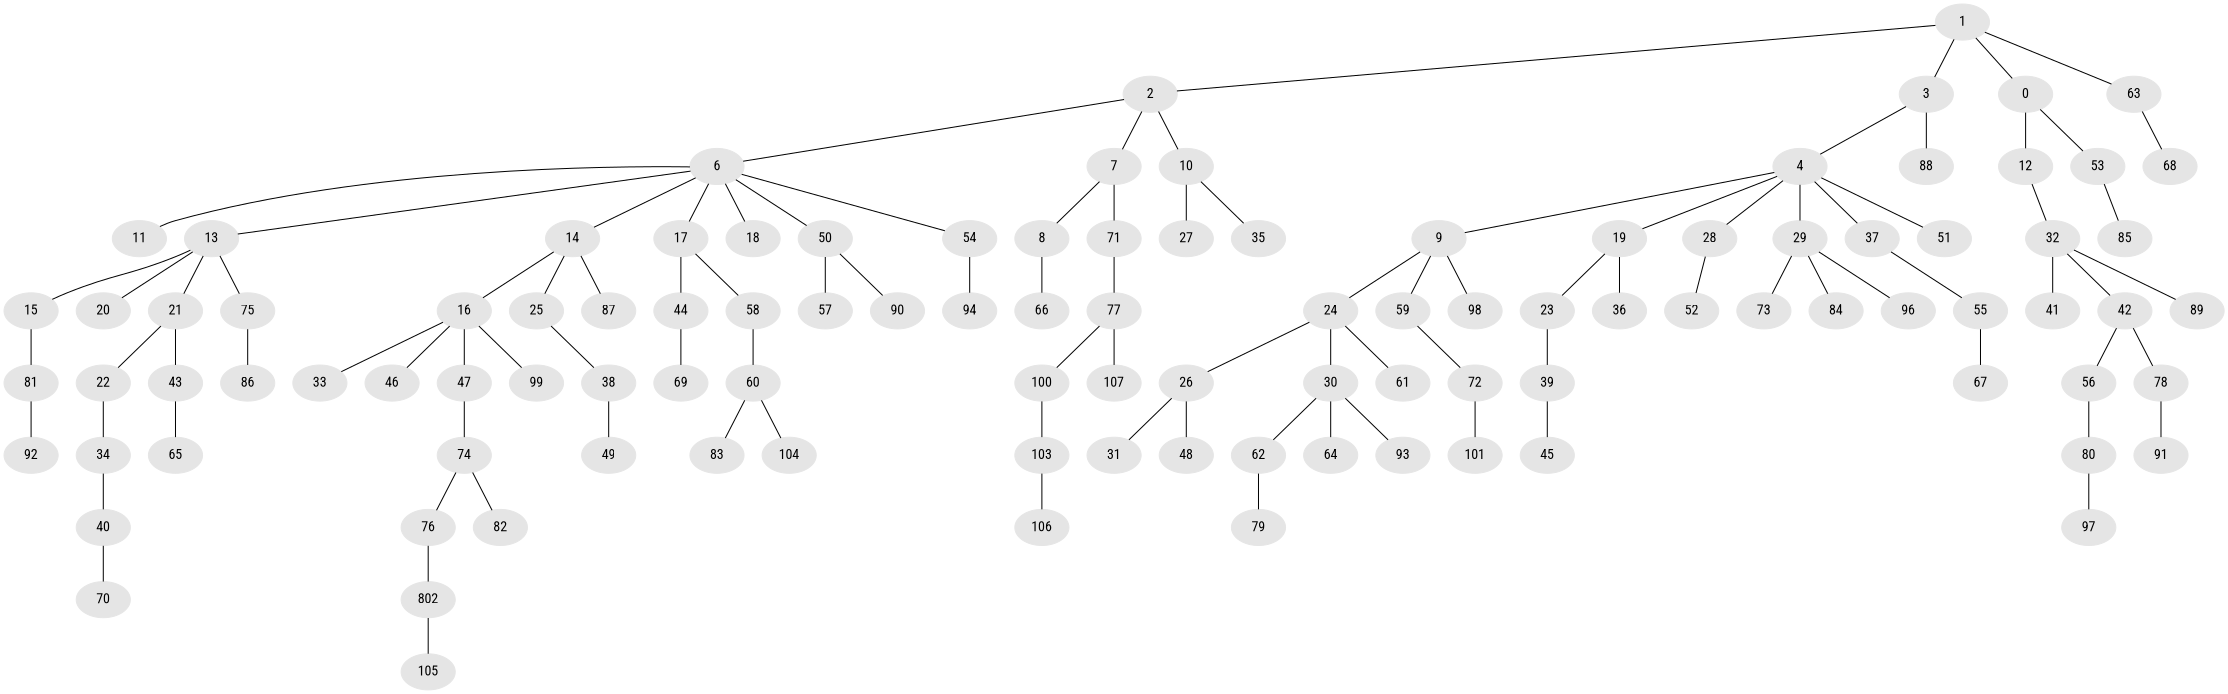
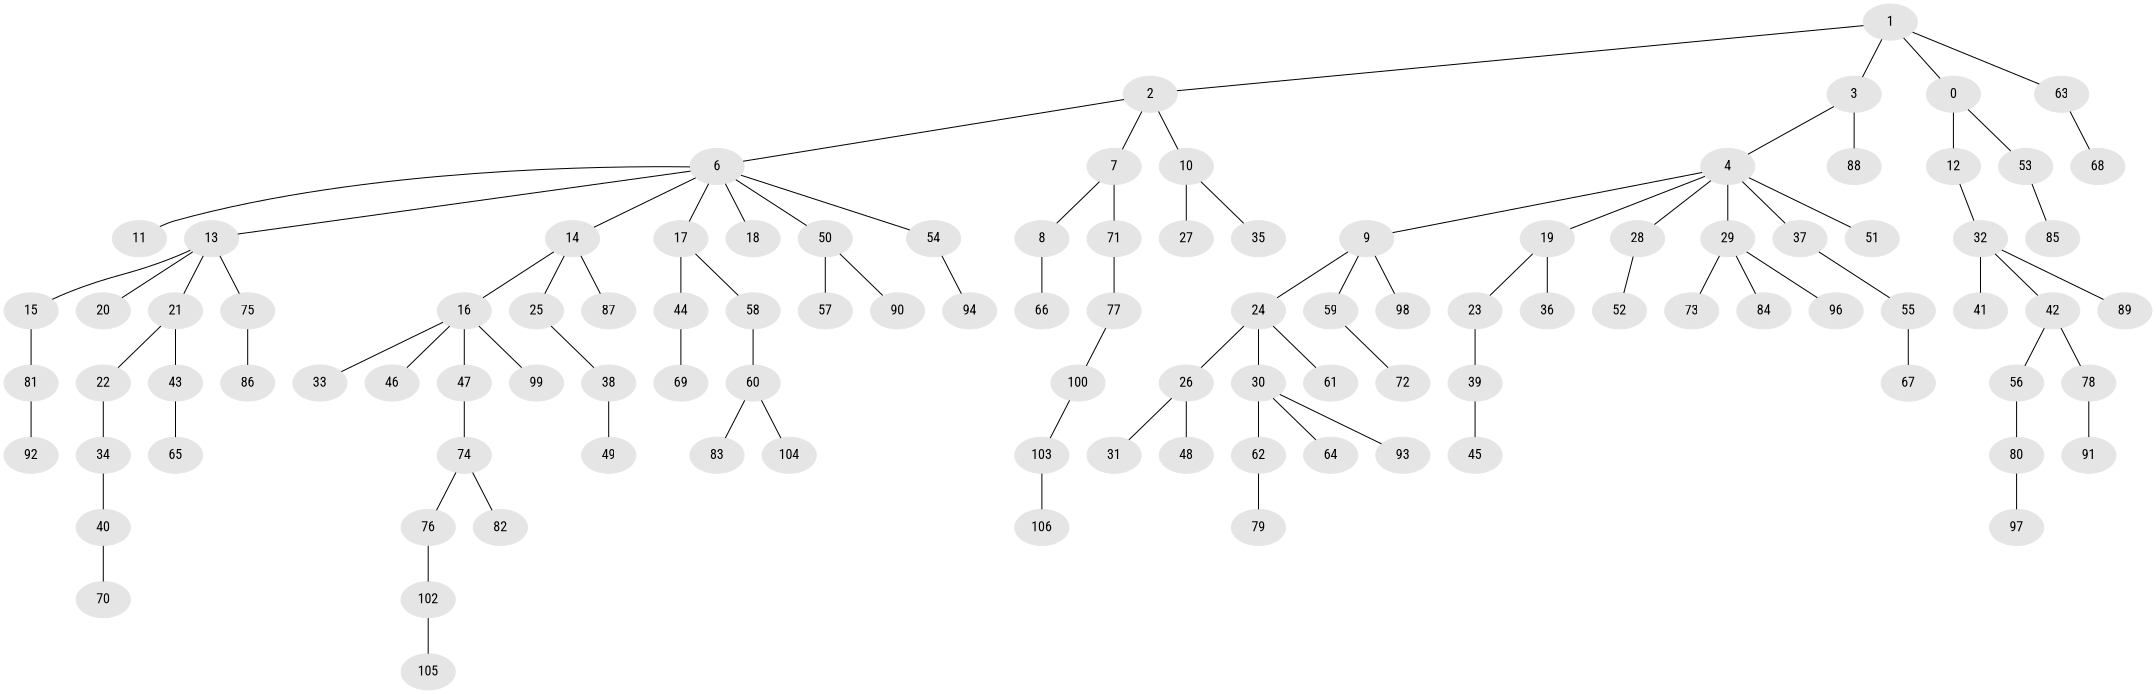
(1114, 383) -> none
(1475, 455) -> none
(428, 600) -> (428, 600)
